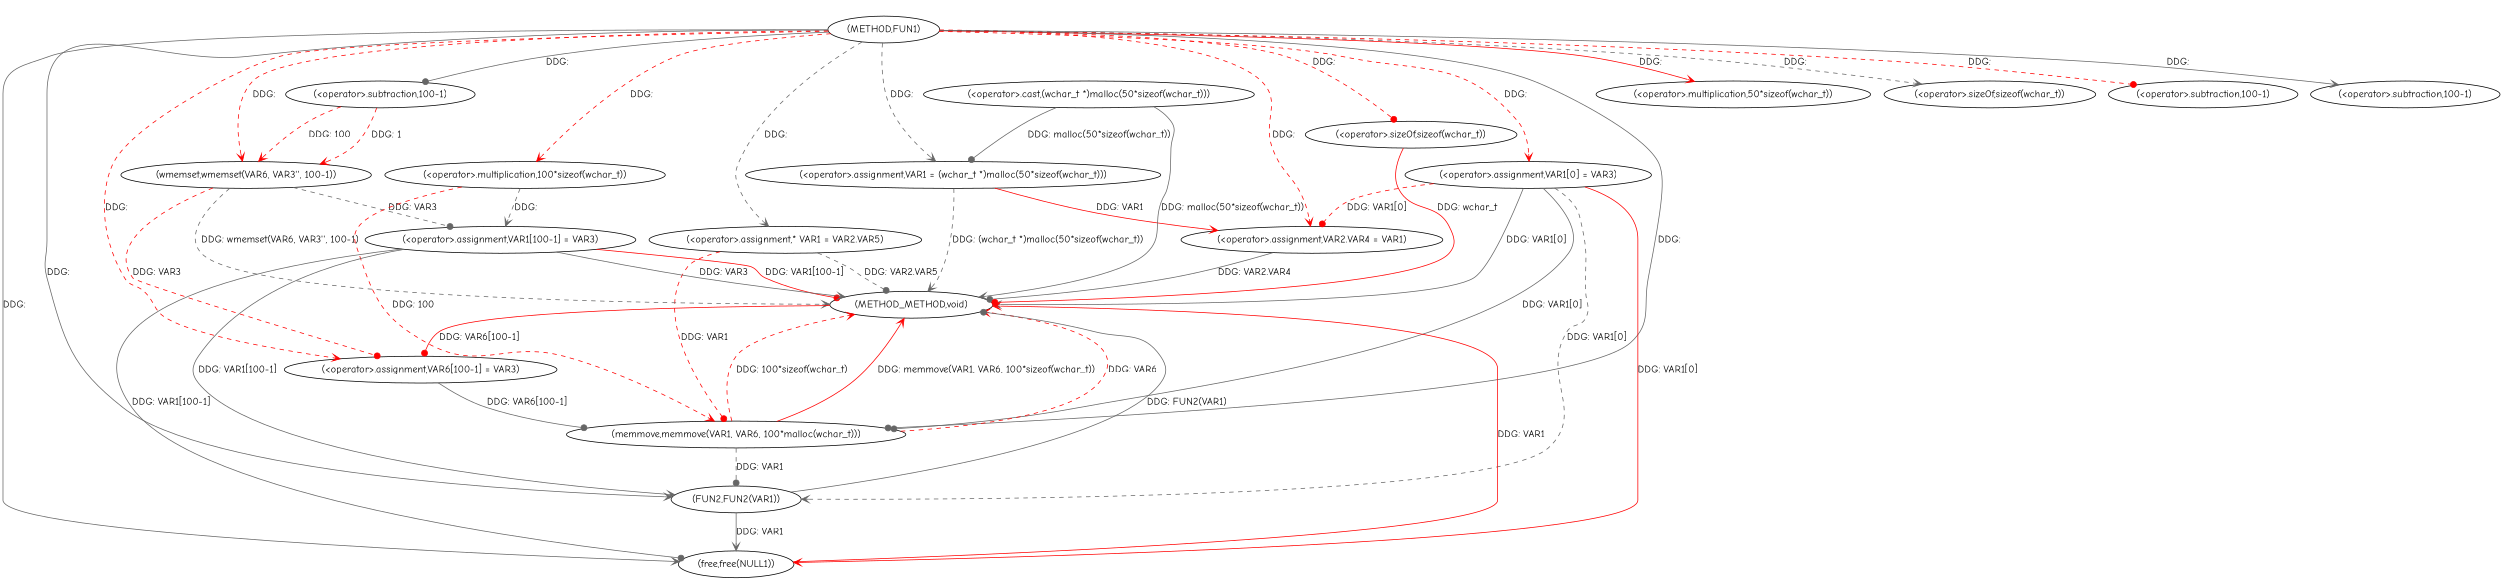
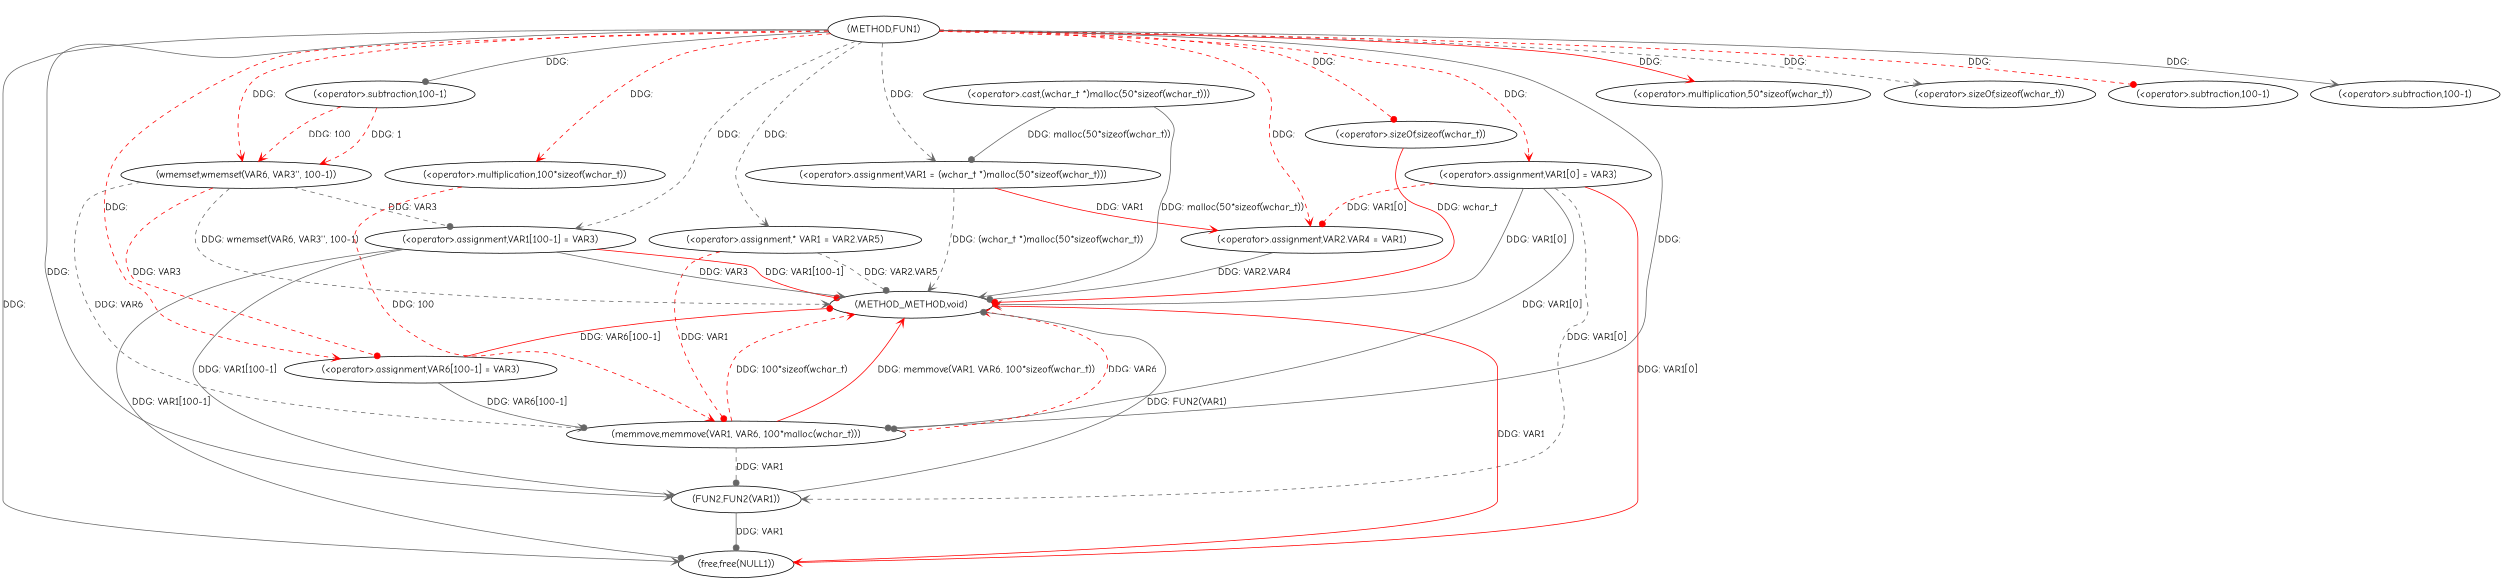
(514, 204) -> (711, 129)
(622, 310) -> (644, 323)
none -> (234, 394)
(736, 529) -> (736, 529)
